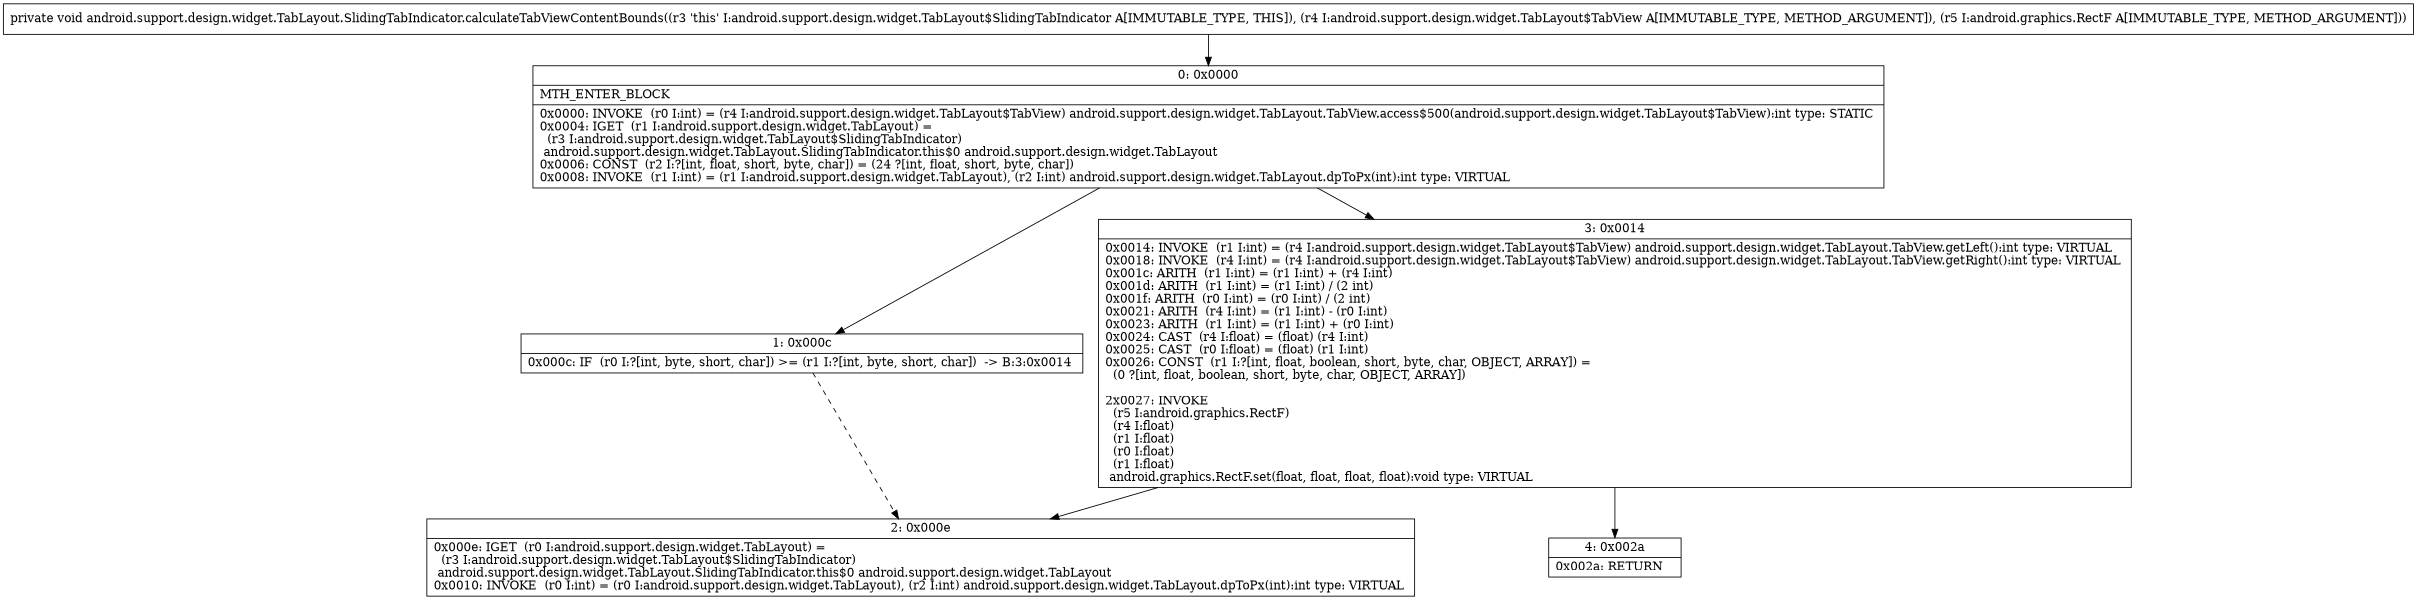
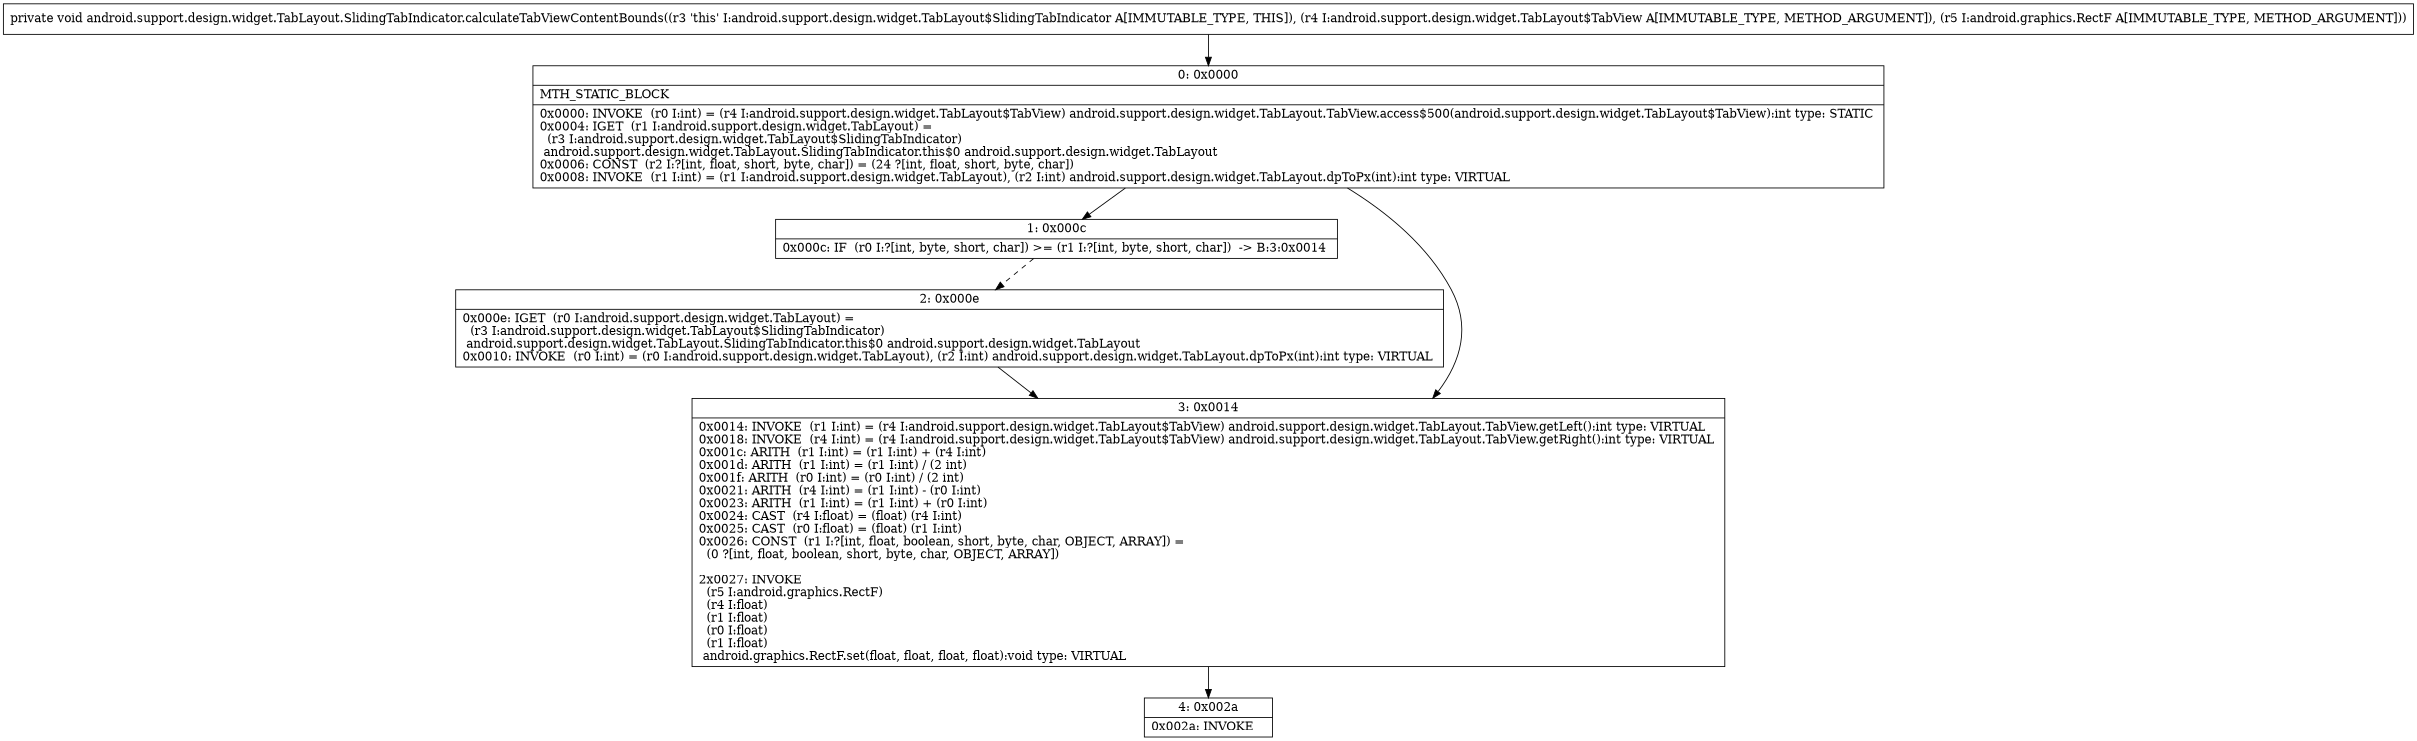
(605, 95) -> (605, 95)
(1108, 502) -> (1014, 380)
(1615, 567) -> (1208, 727)
